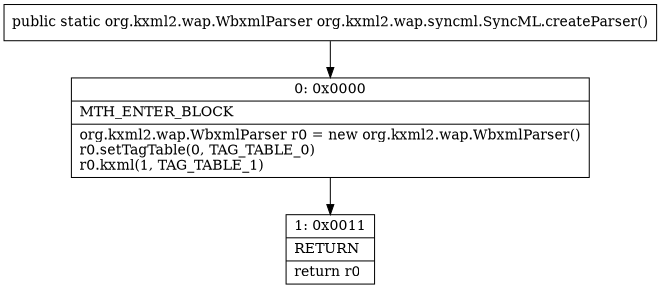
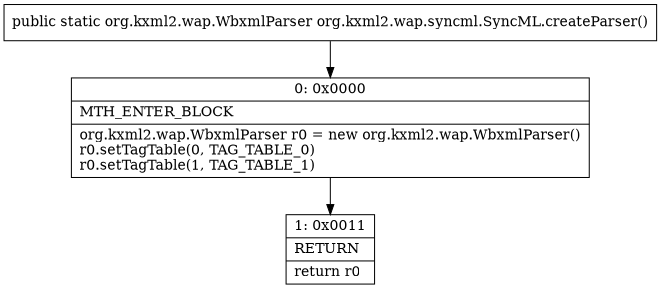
(172, 165) -> (198, 165)
